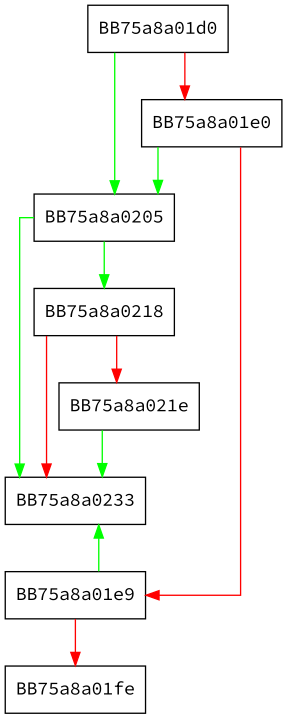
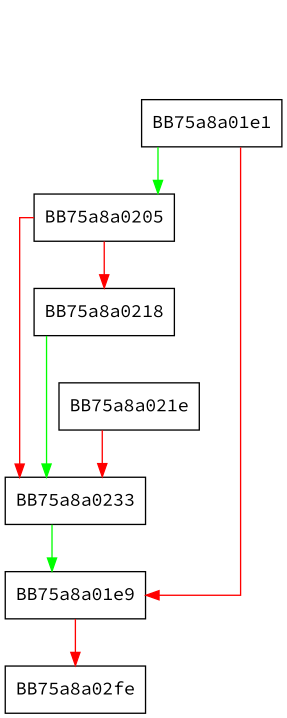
(158, 29) -> none
(212, 123) -> (212, 123)
(104, 258) -> (104, 258)
(20, 334) -> (20, 334)
(117, 353) -> none
(47, 400) -> (47, 400)
(102, 447) -> (102, 447)
(99, 555) -> (52, 541)
(75, 690) -> (75, 690)
